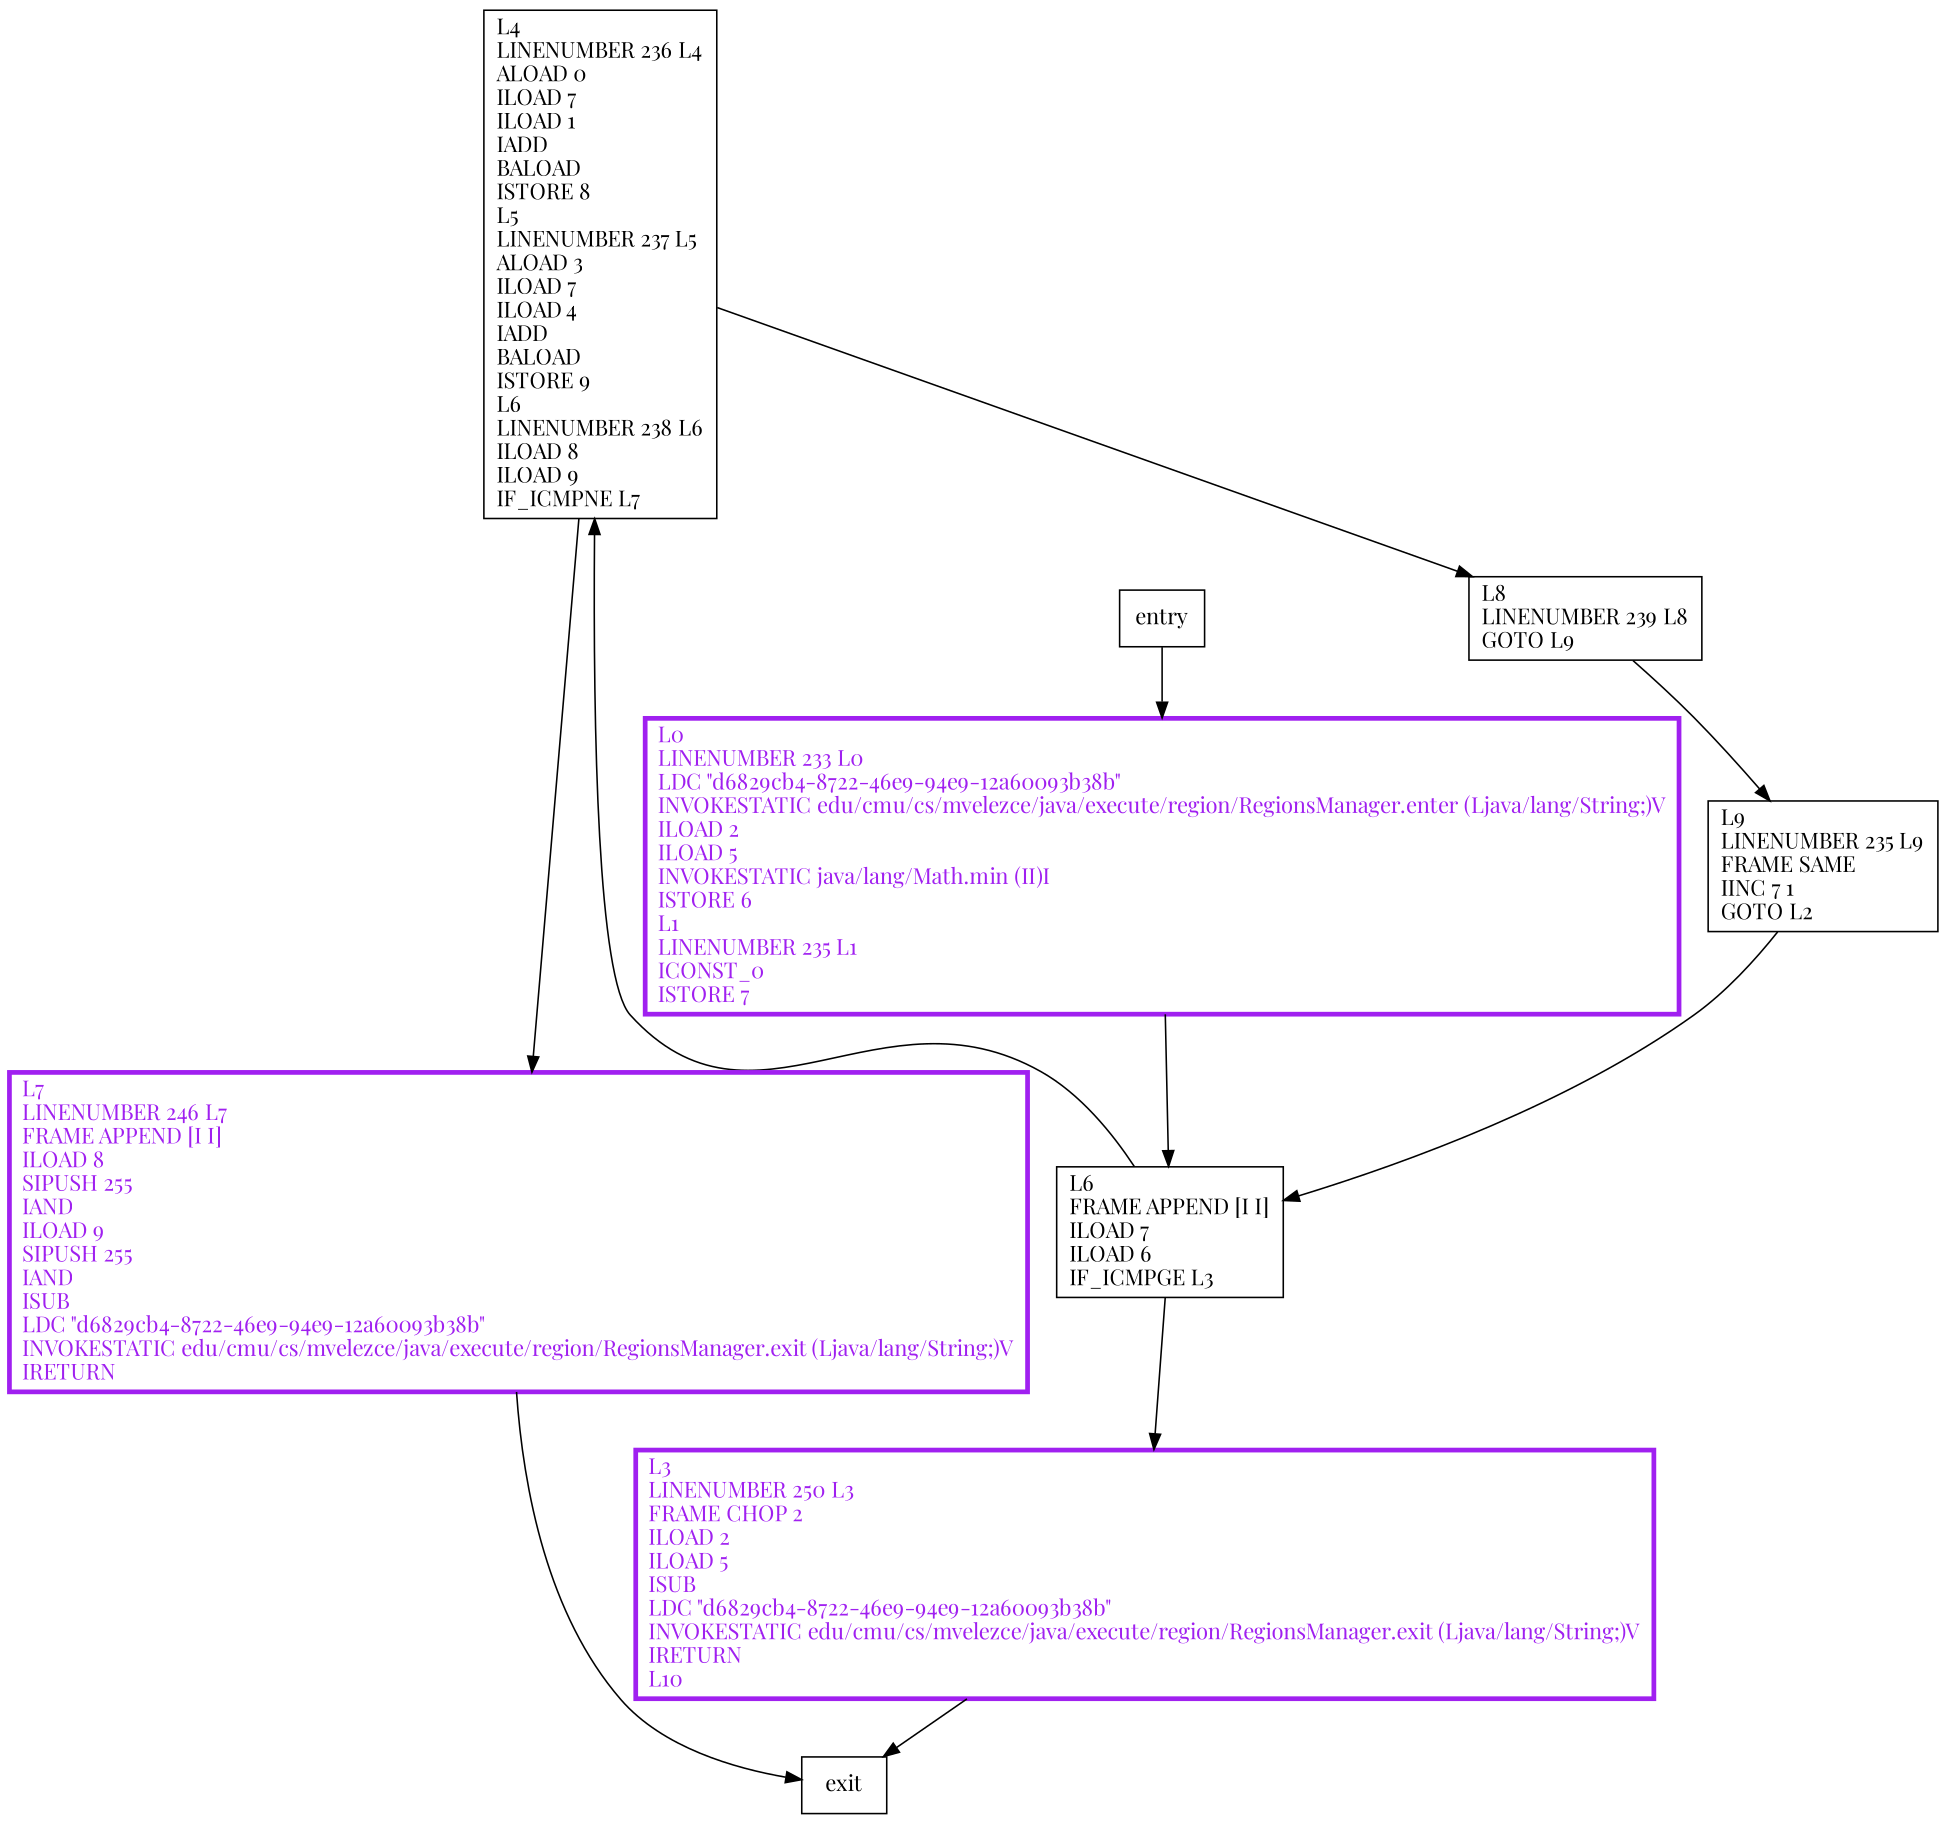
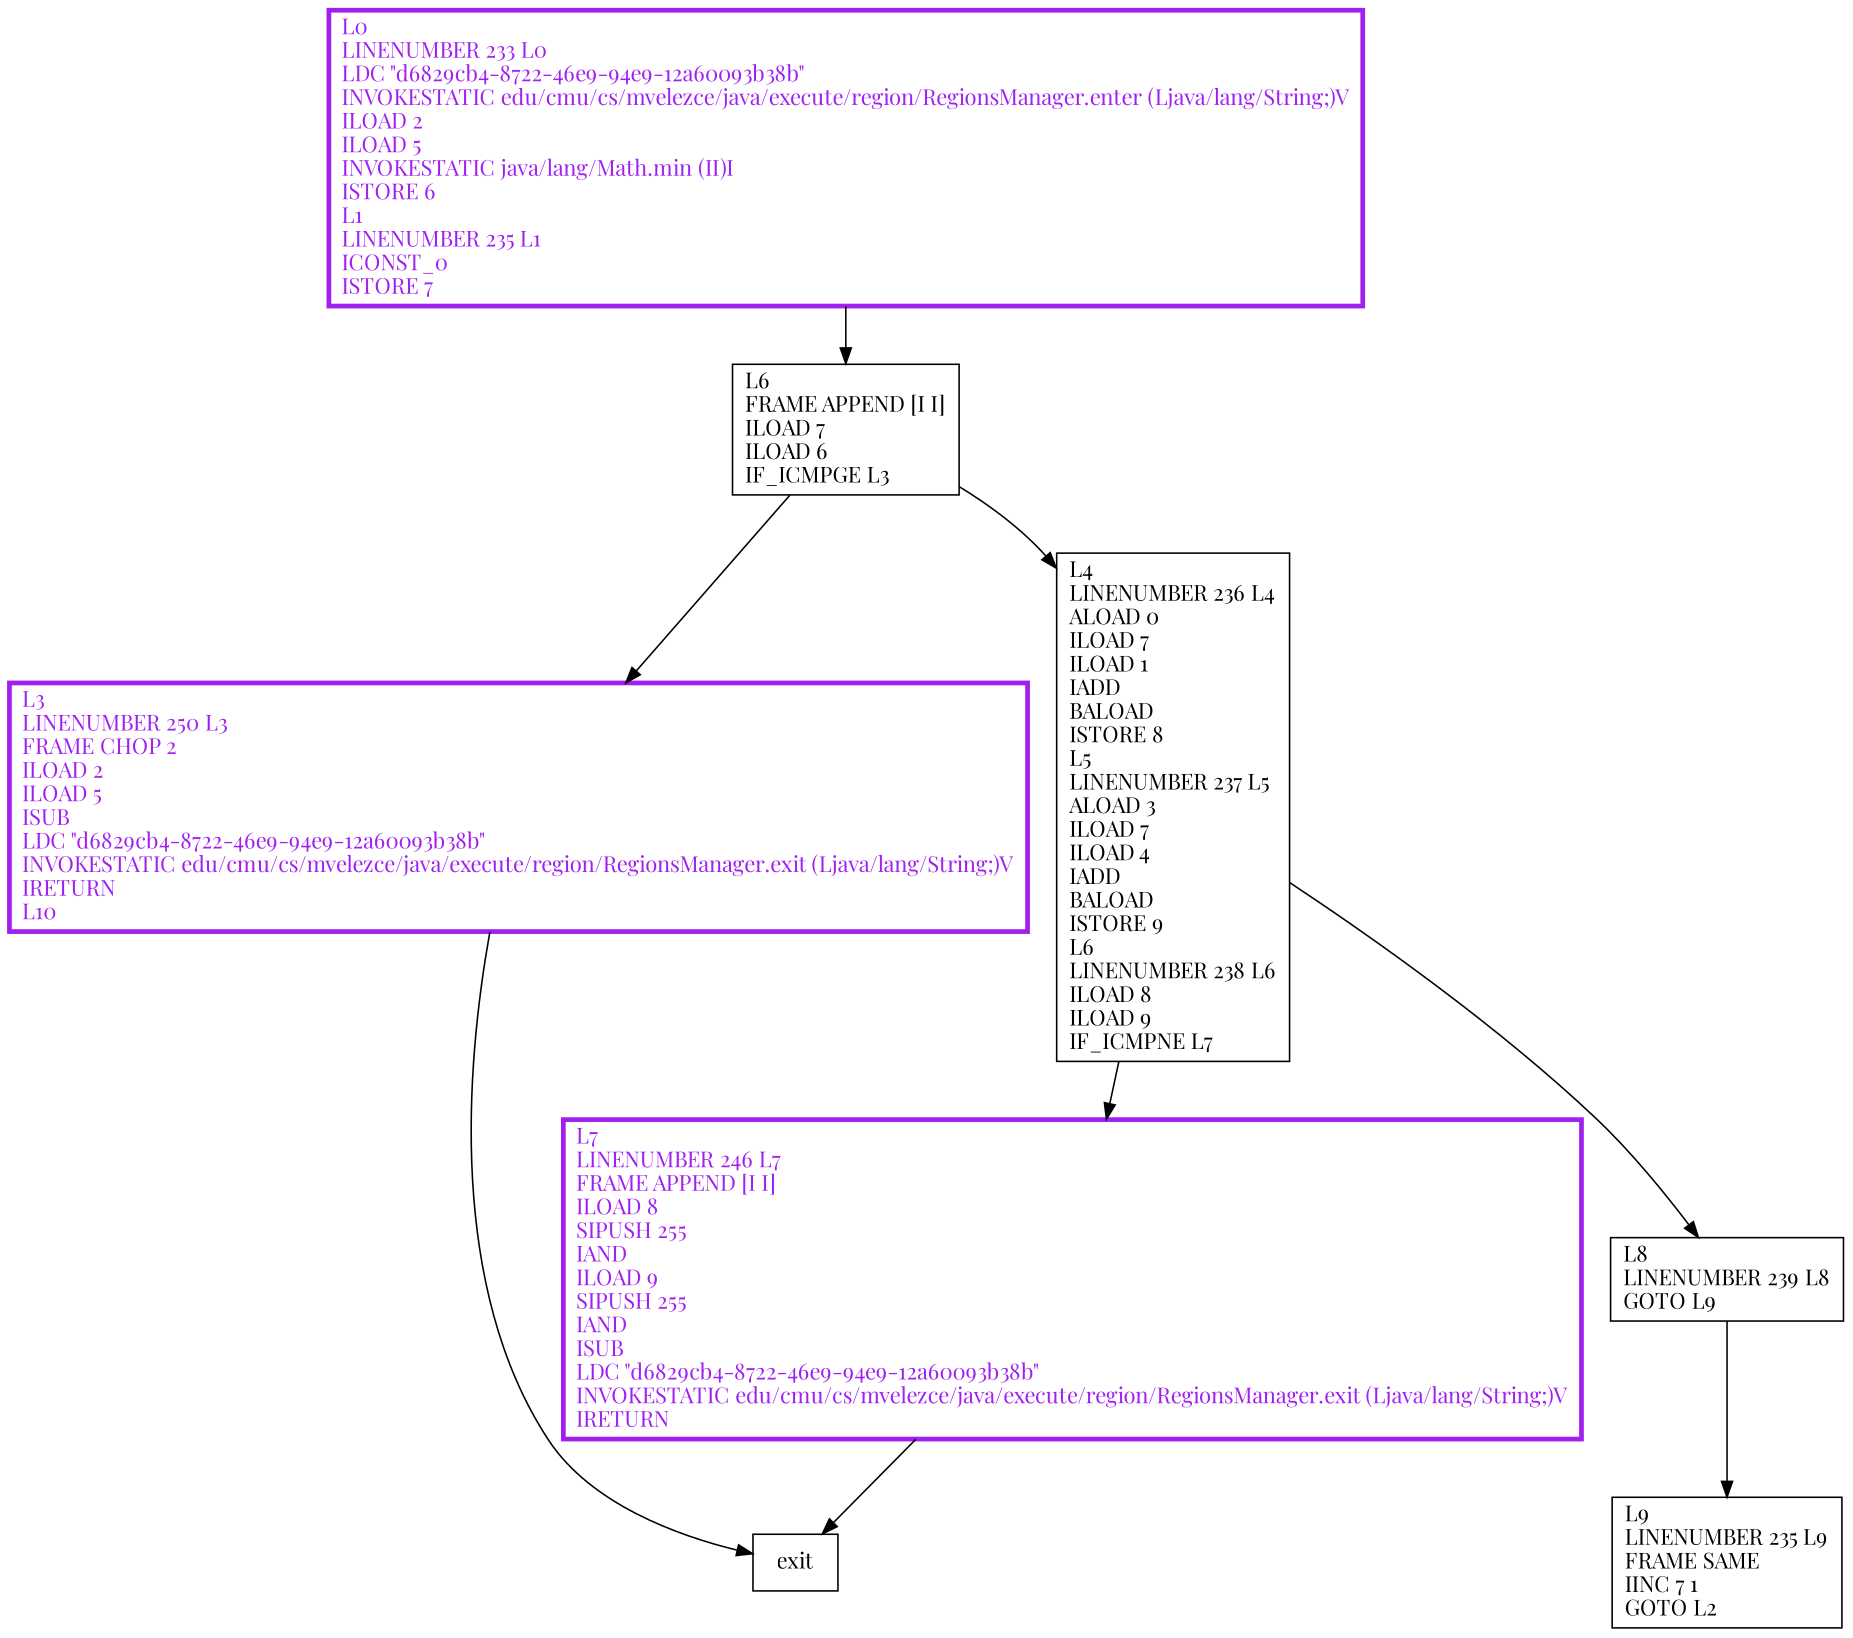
(1162, 618) -> none
(1557, 1095) -> none
